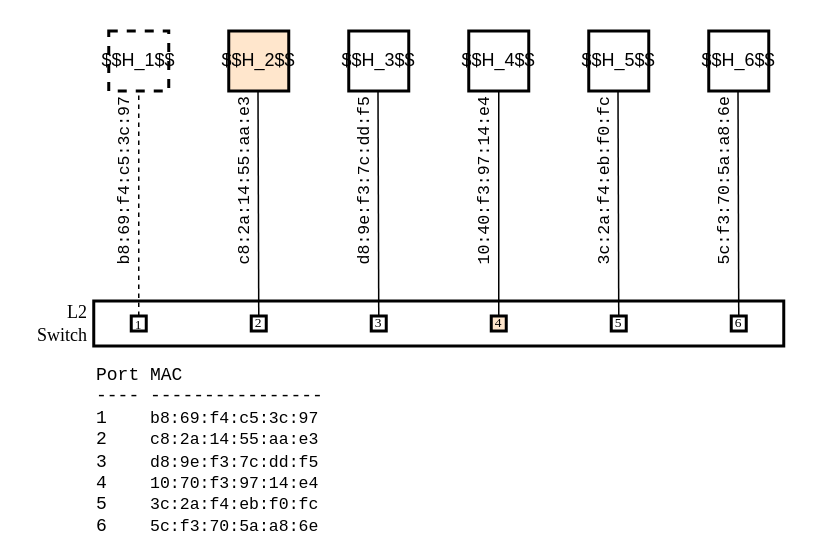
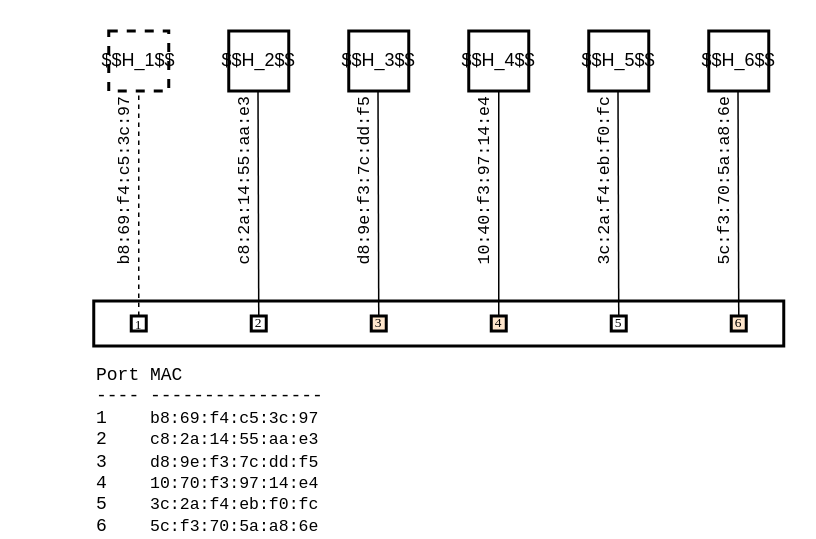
(259, 61) -> (259, 61)
(61, 323) -> none
(379, 323) -> (379, 323)
(739, 323) -> (739, 323)
